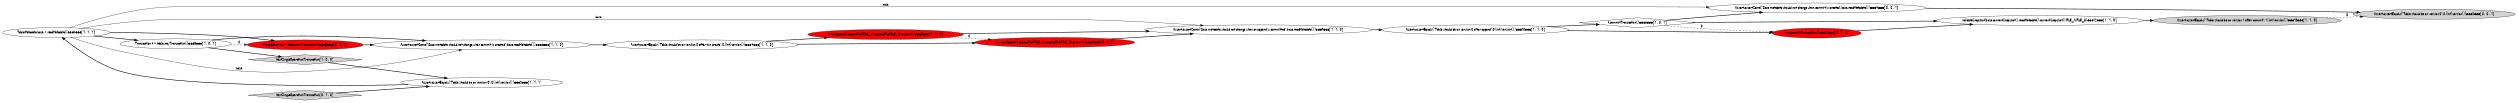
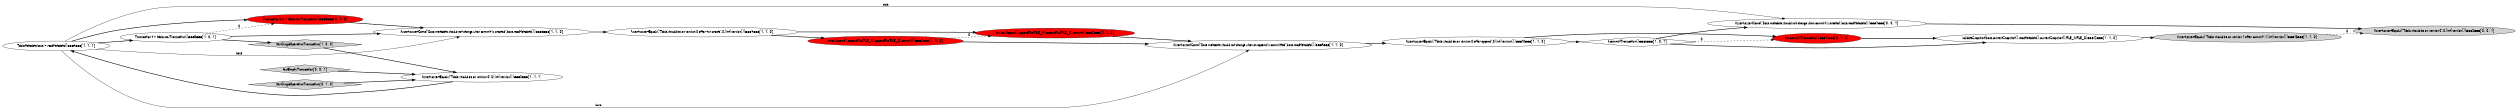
none -> (305, 70)
